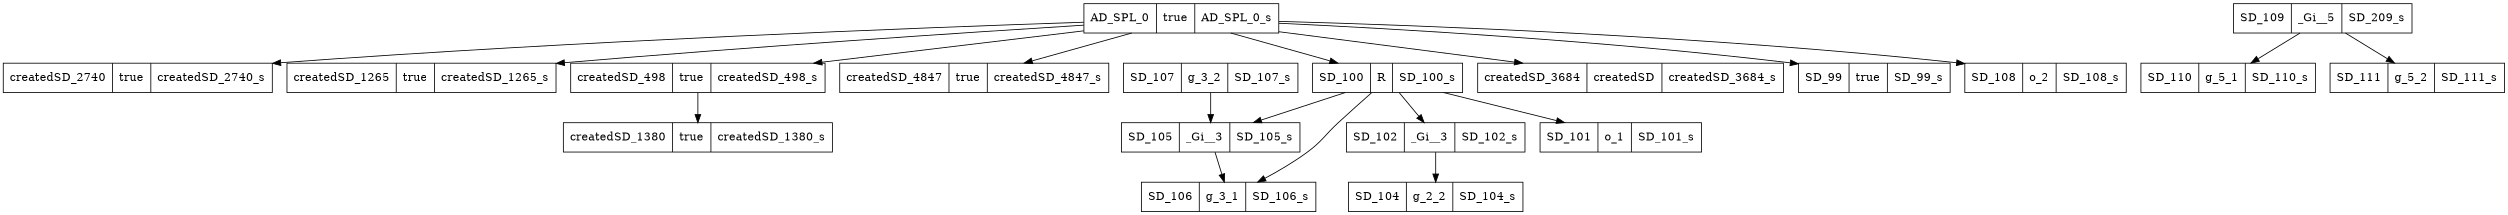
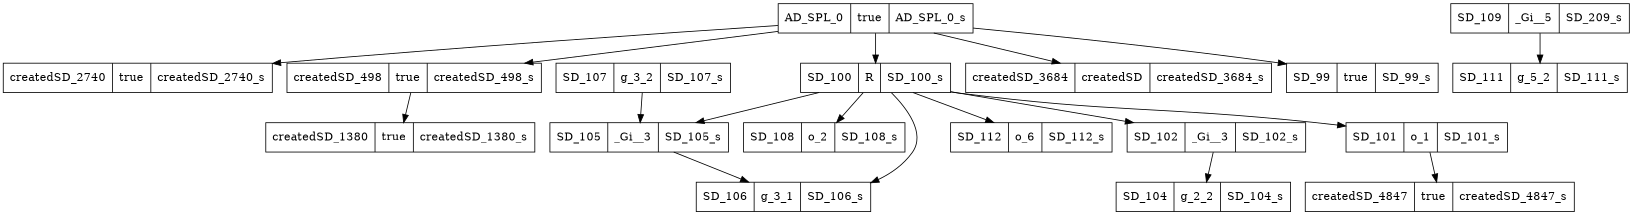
(1618, 36) -> (853, 105)
(1082, 47) -> (1432, 163)
(421, 78) -> none
(2228, 78) -> none
none -> (1031, 137)
